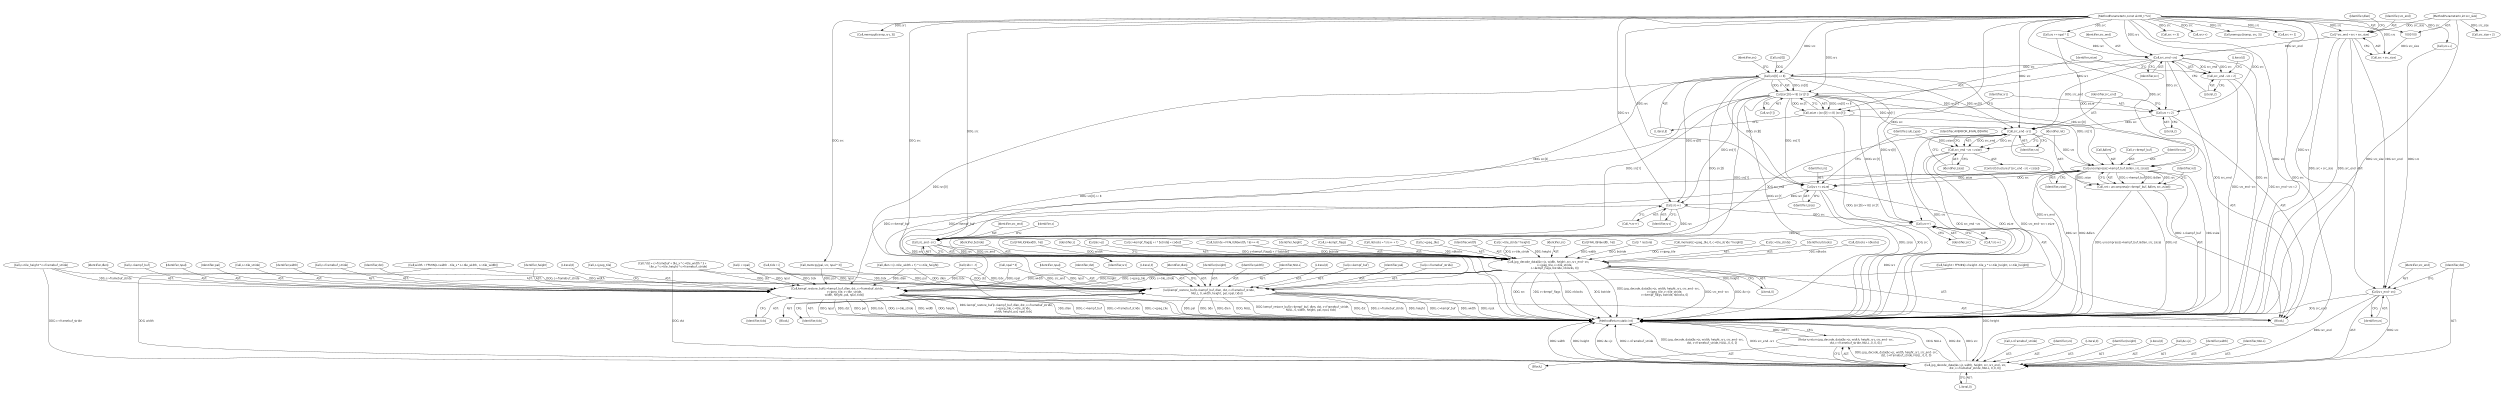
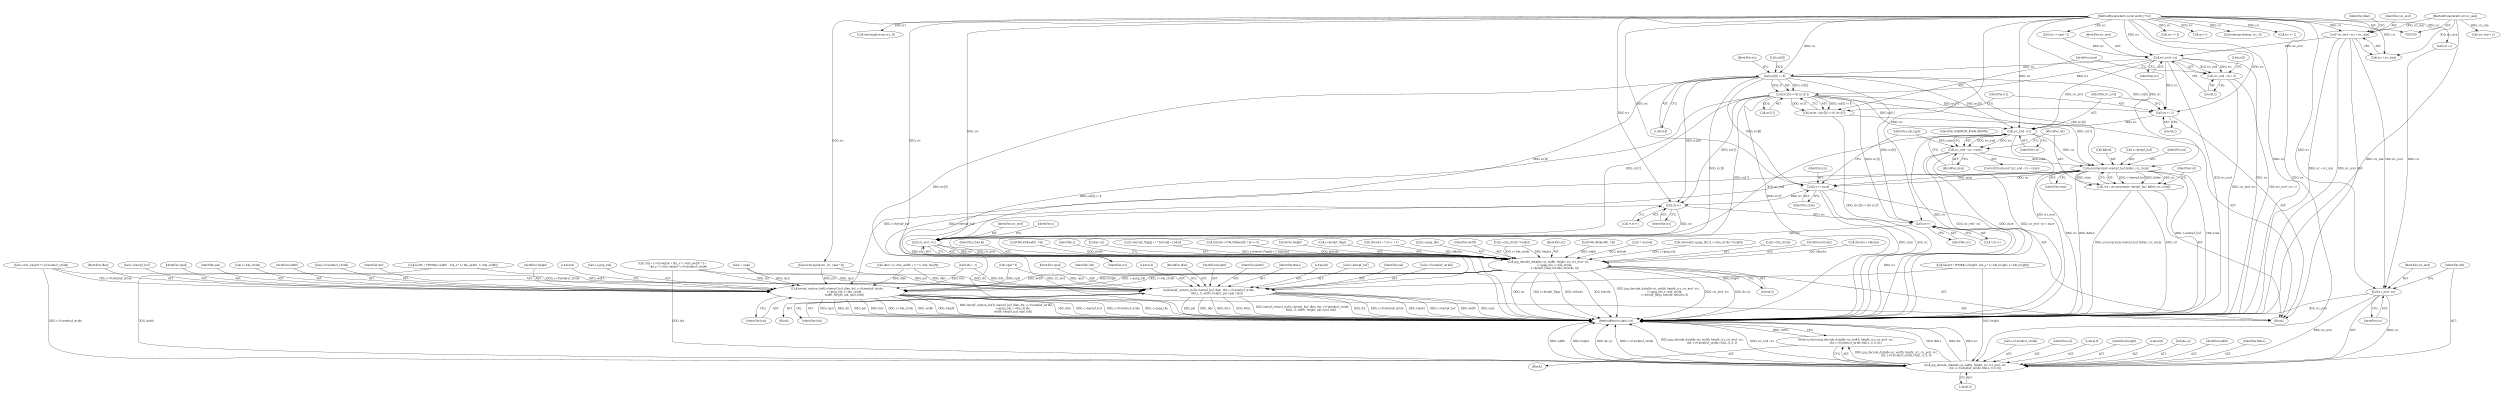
(1924, 21) -> none
(2398, 45) -> (2430, 41)
none -> (1972, 79)
(1767, 104) -> (1767, 104)
(1741, 122) -> (1685, 83)
(2127, 131) -> (2030, 161)
(1785, 145) -> none
(972, 242) -> (972, 242)
(772, 265) -> none
(821, 265) -> (821, 265)
